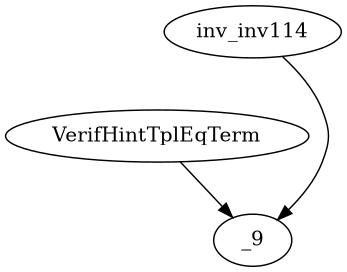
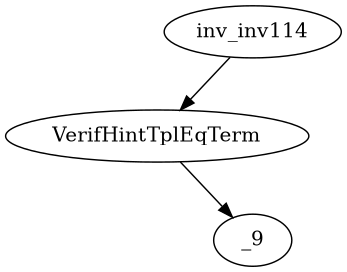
(328, 132) -> (210, 78)
